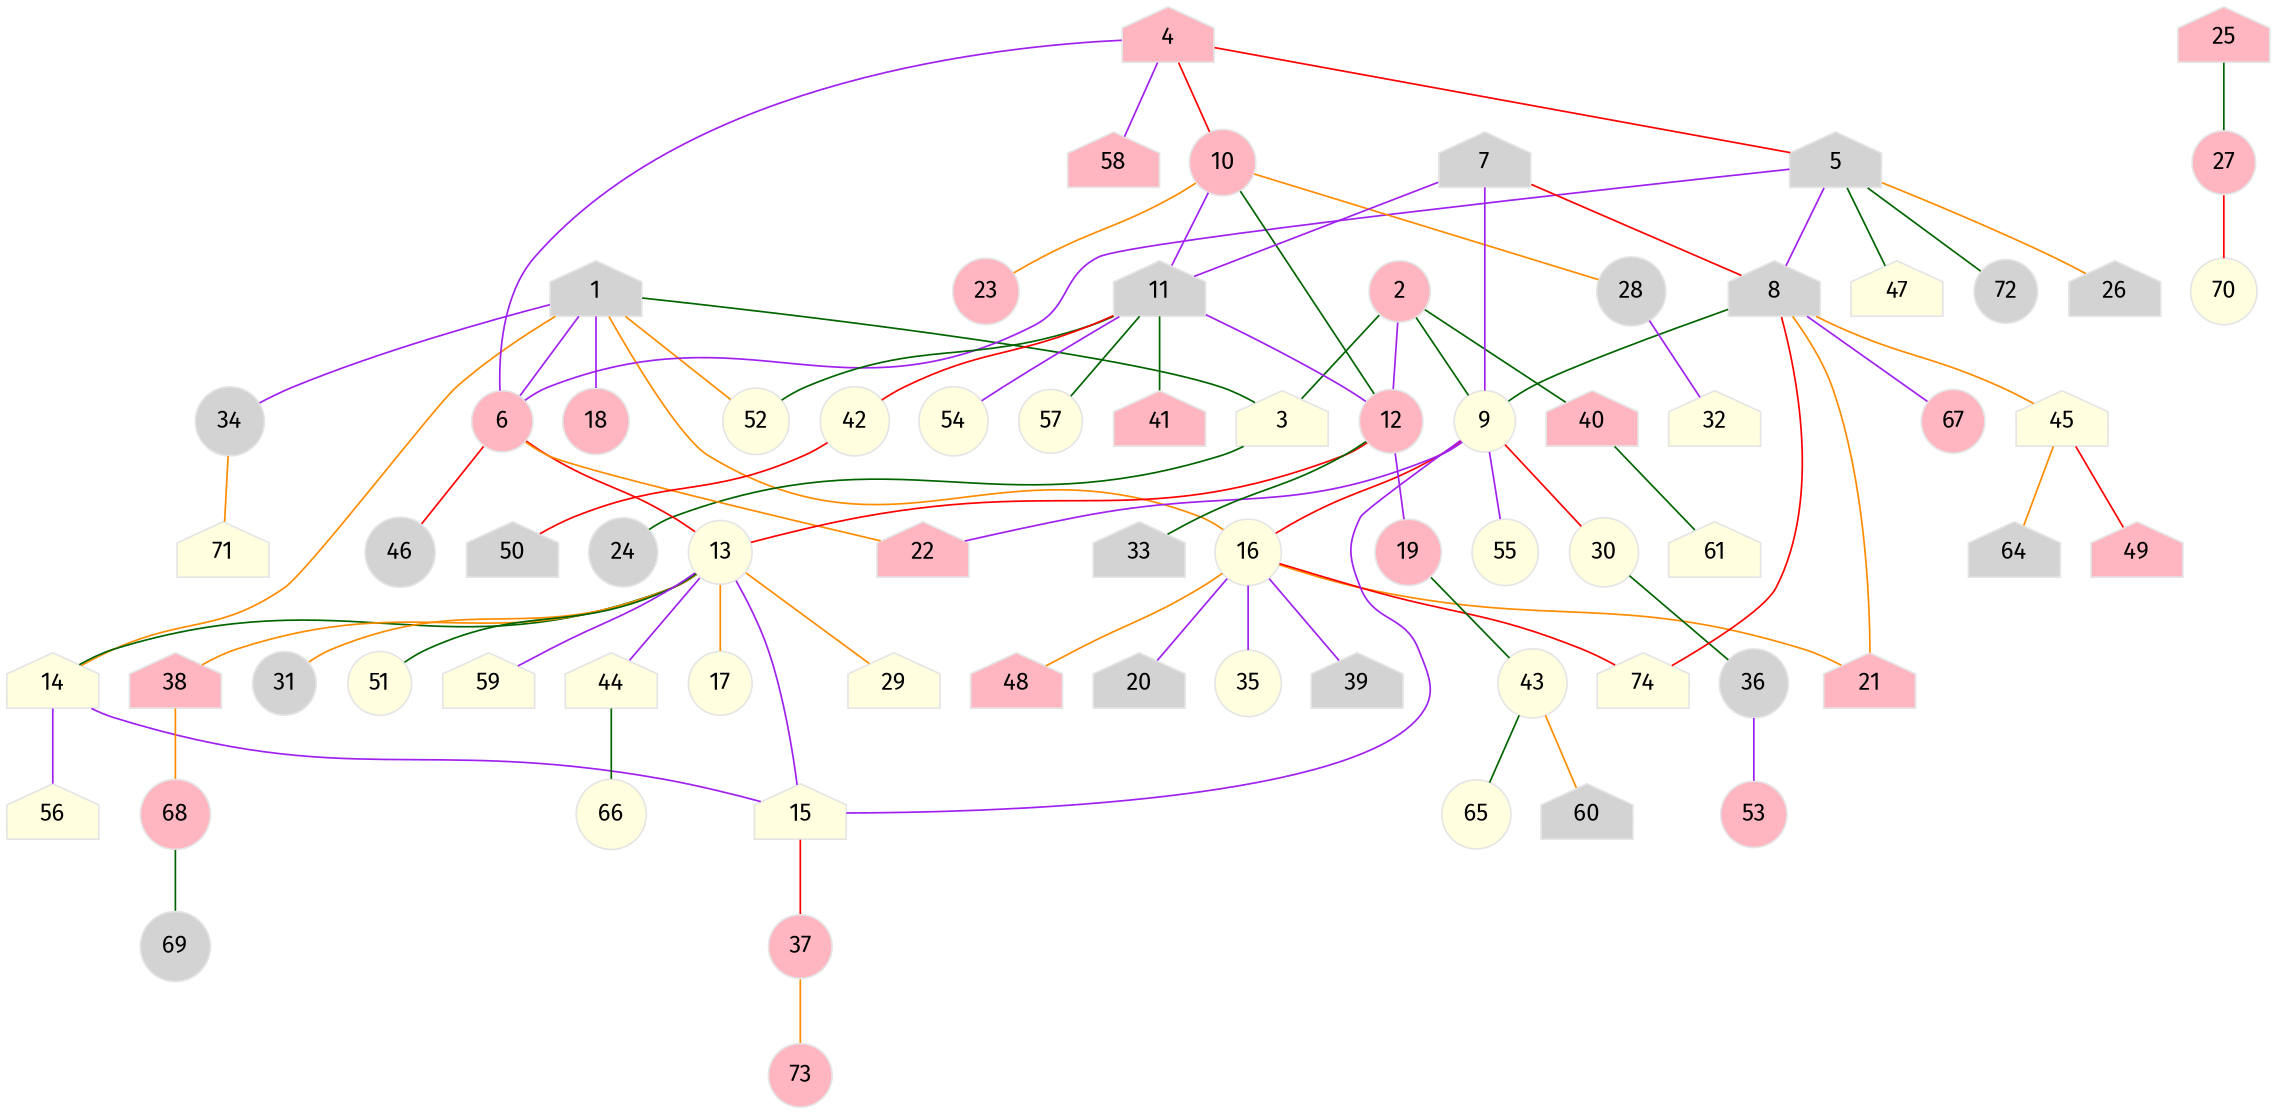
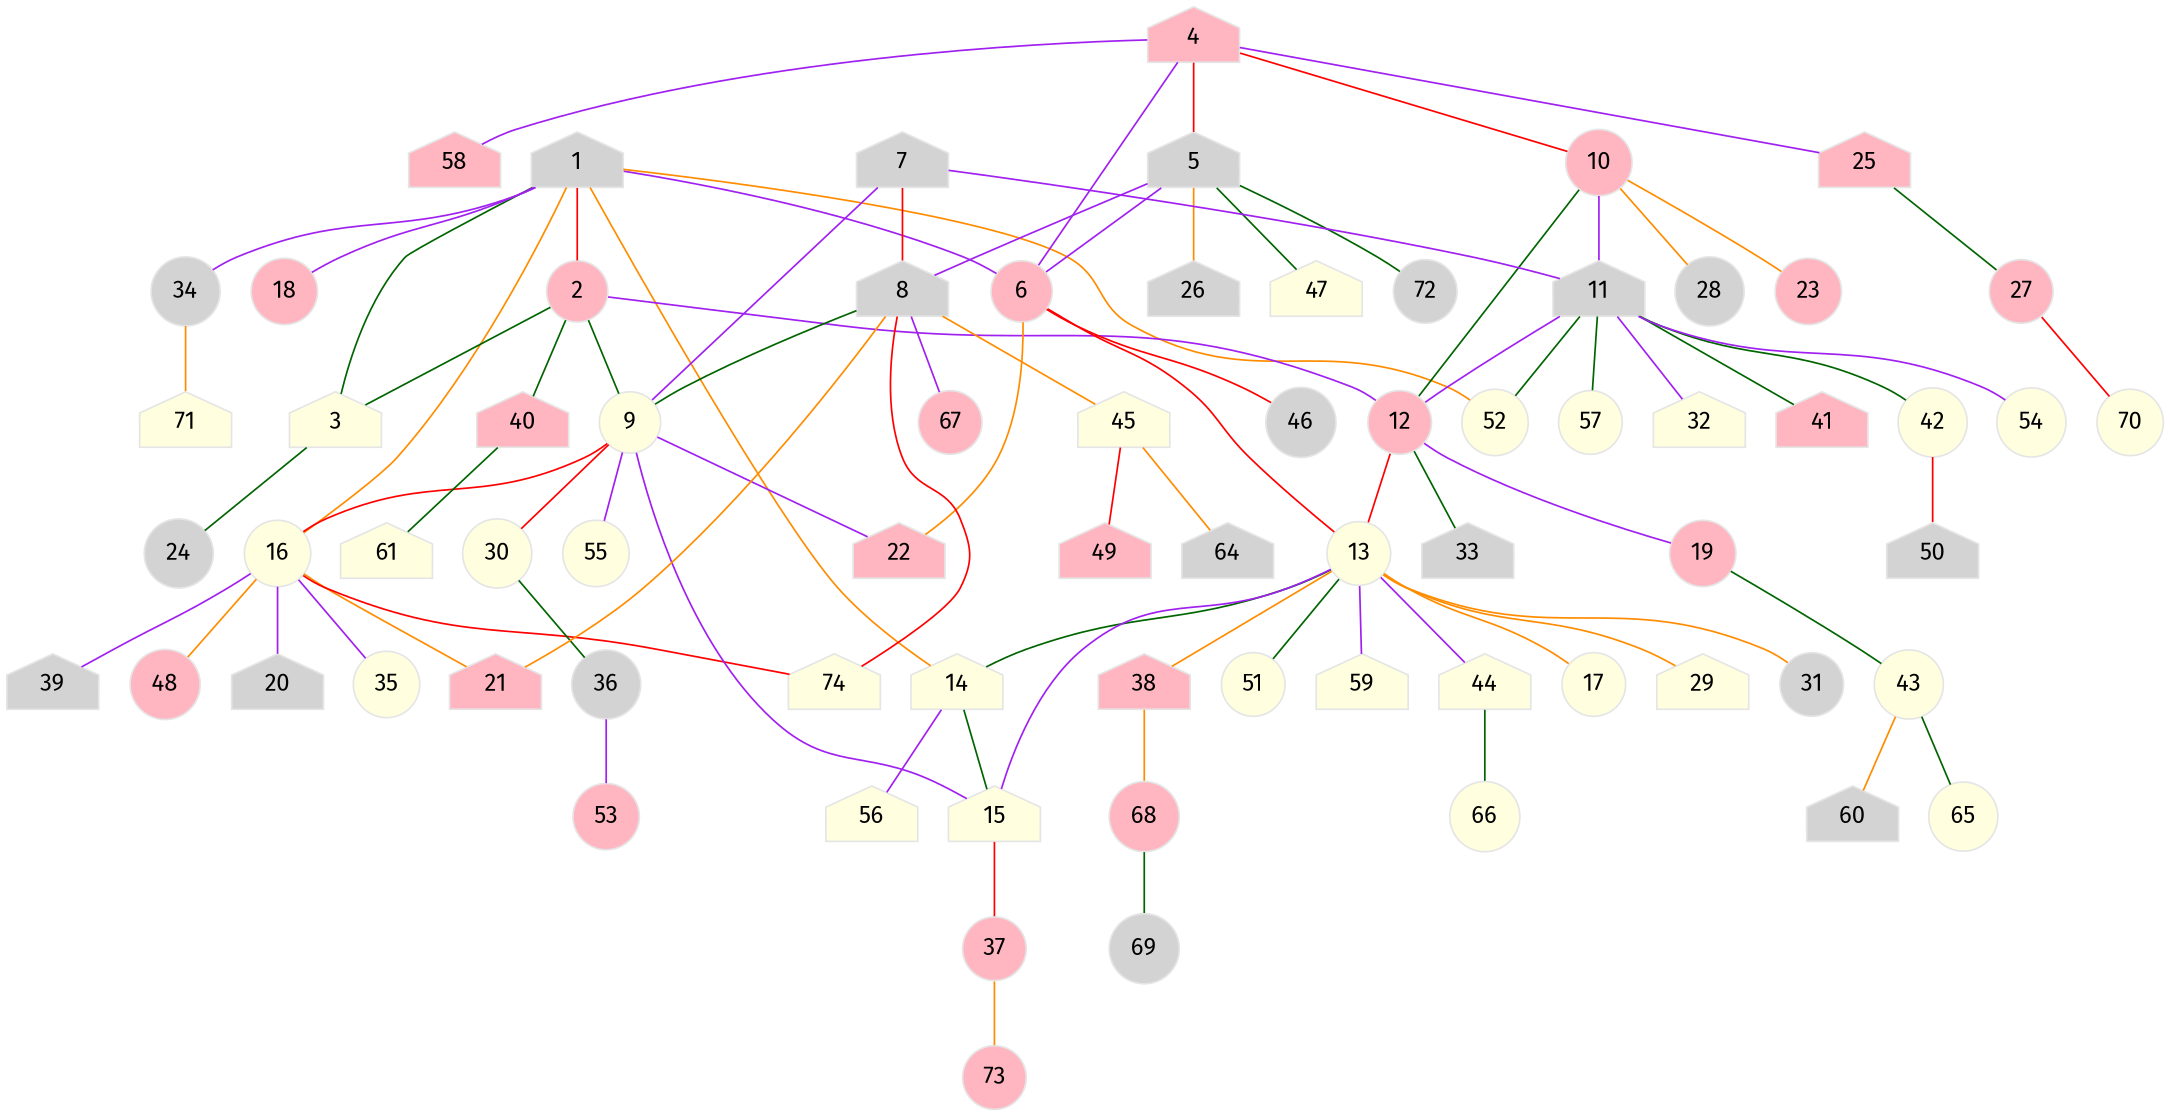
none -> (1530, 100)
none -> (577, 224)
(1675, 359) -> (1650, 358)
(954, 366) -> (1822, 365)
(1017, 683) -> (165, 684)
(425, 760) -> (975, 750)
